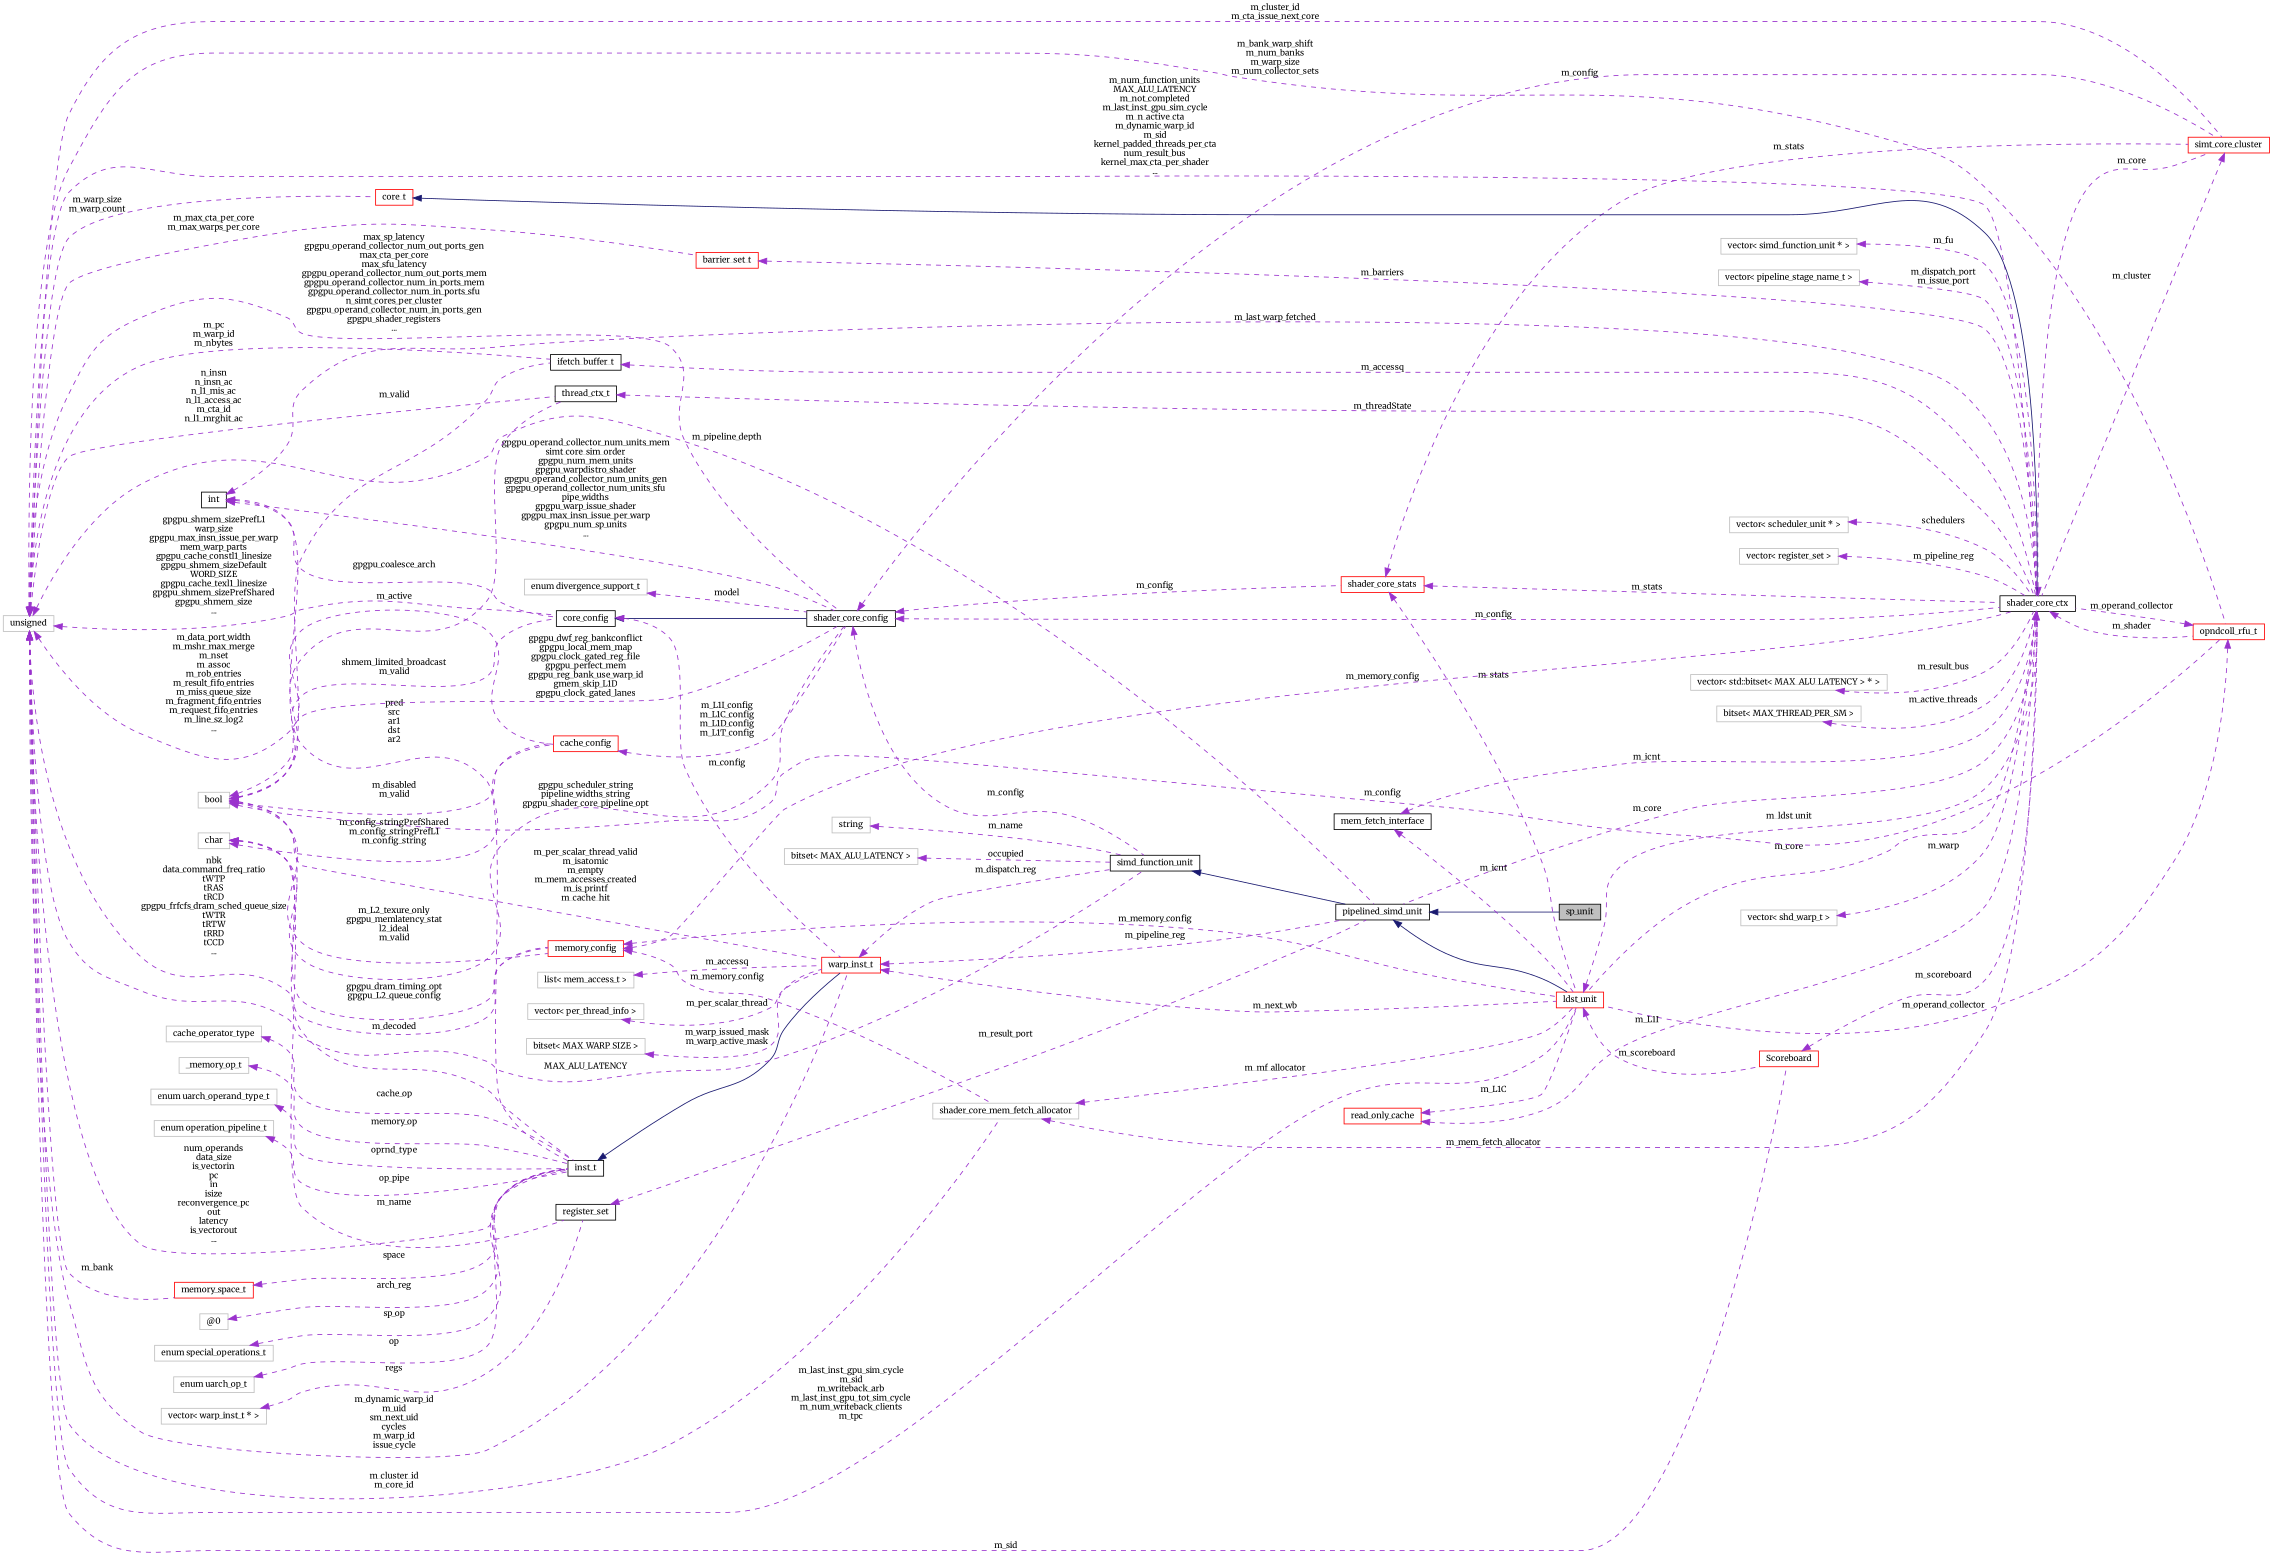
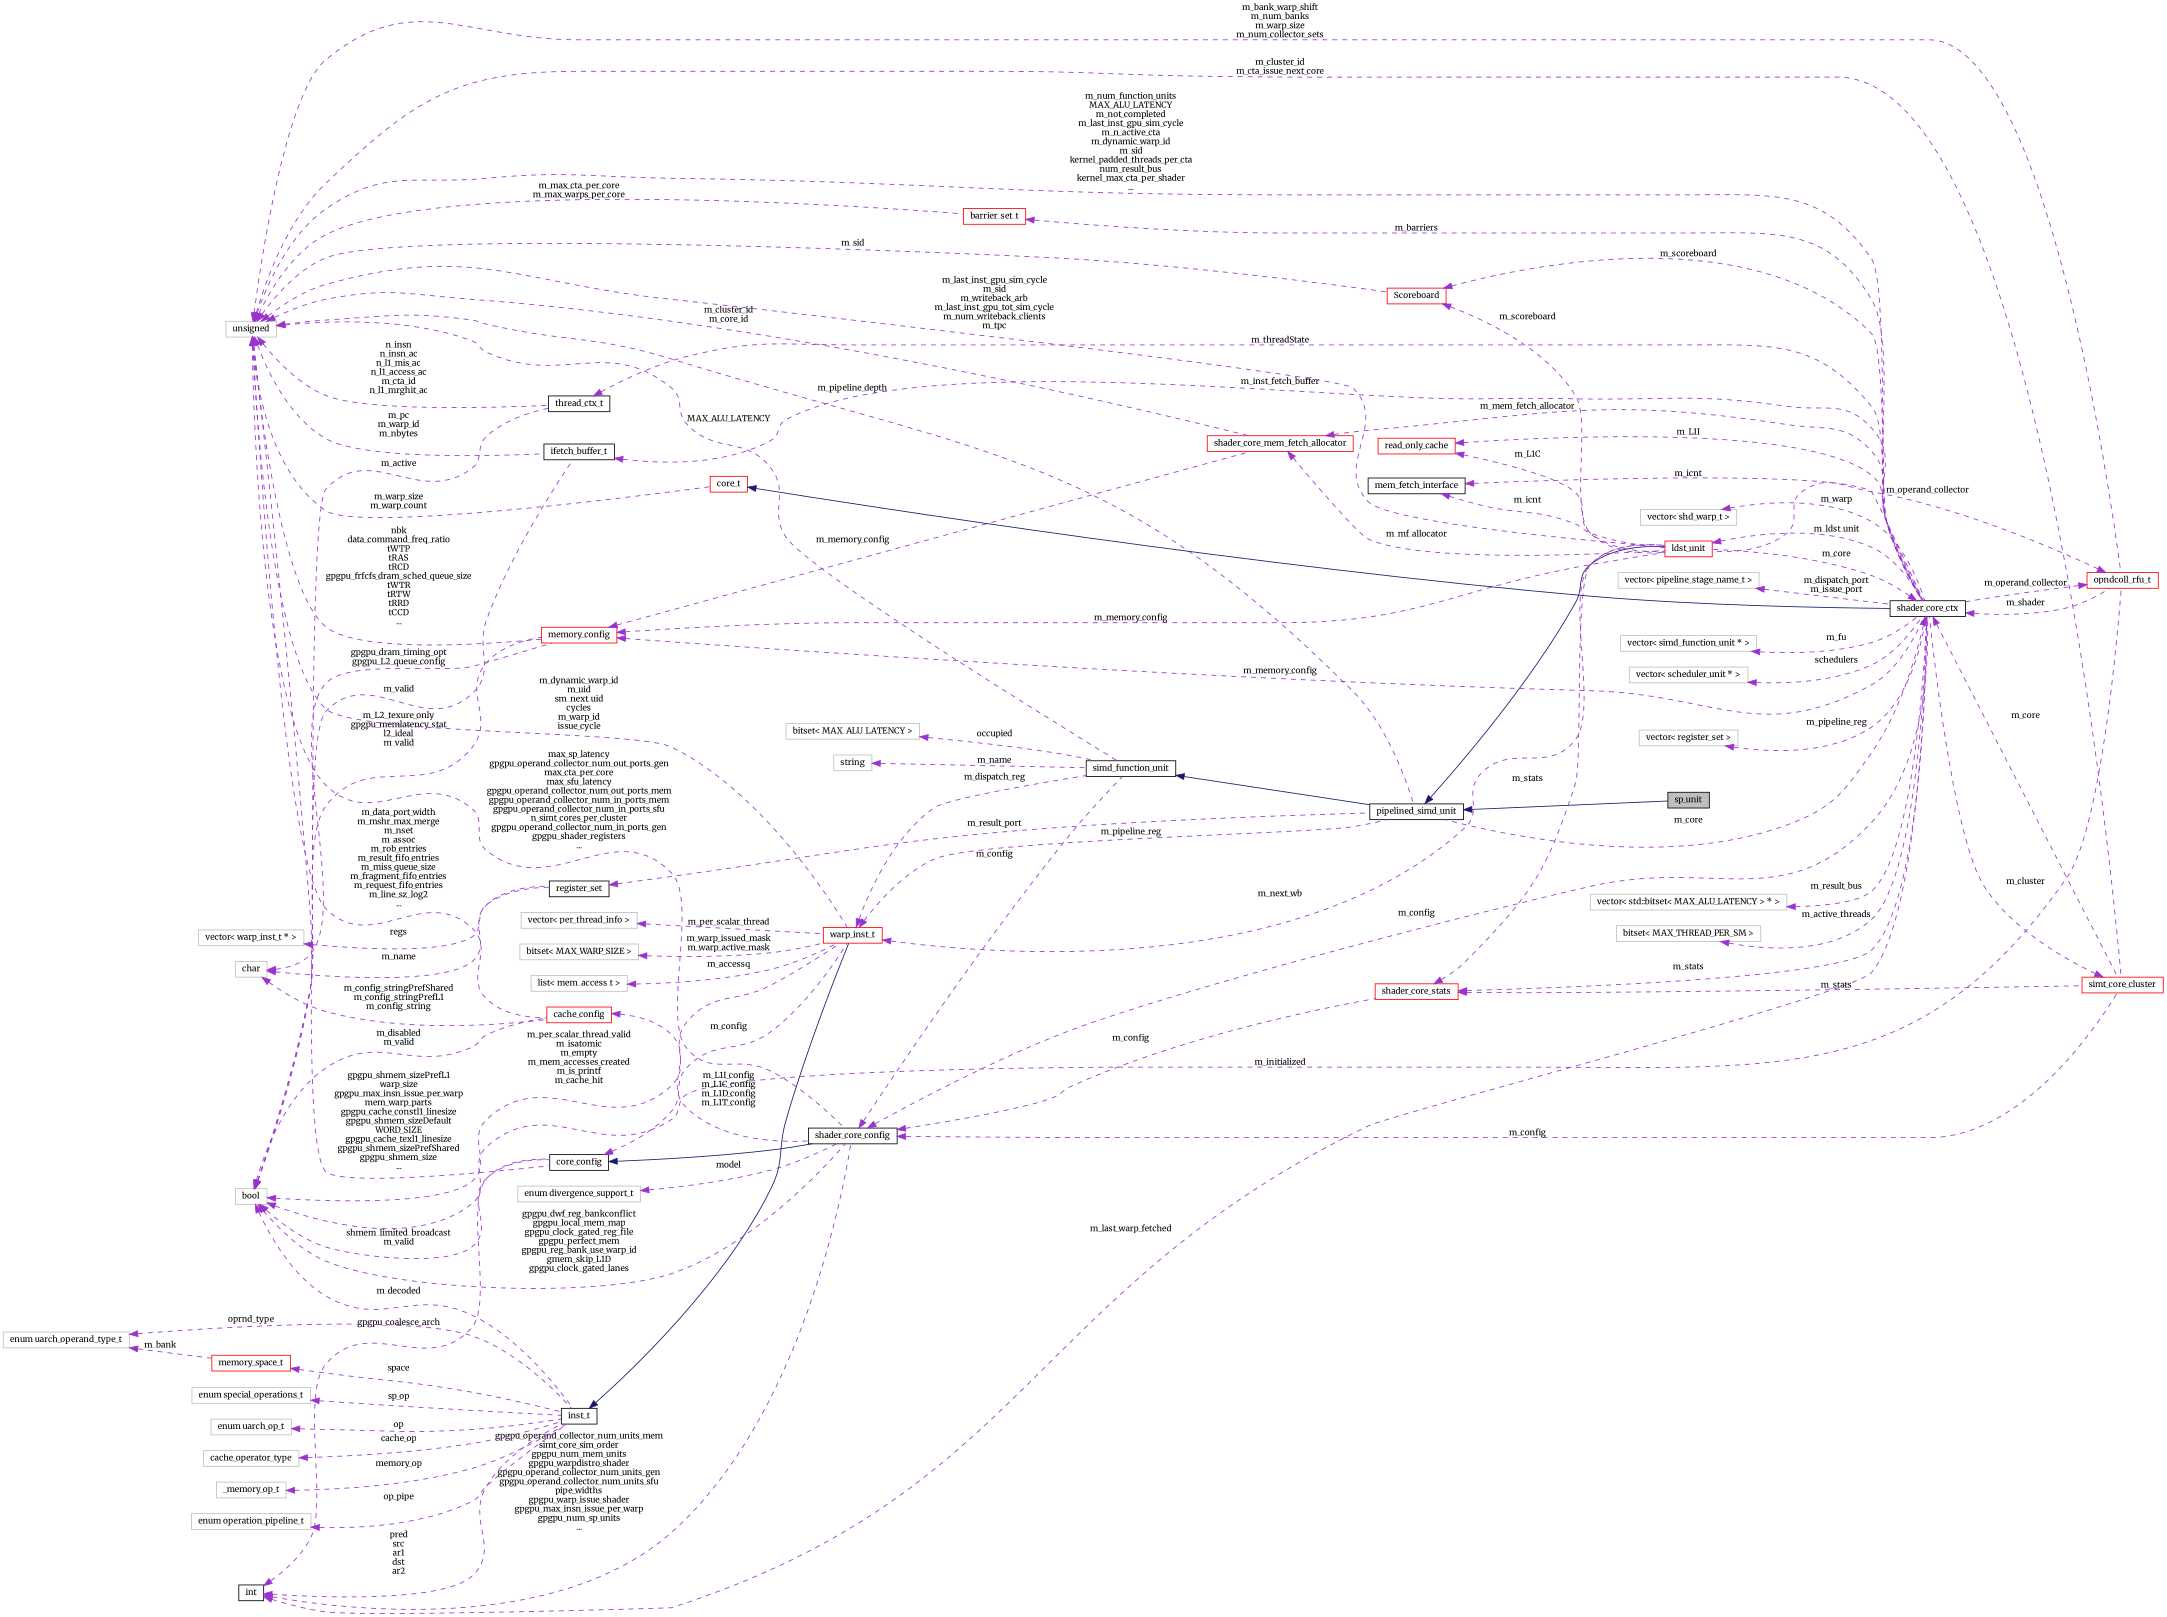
(1383, 368) -> (1280, 382)
(1383, 793) -> (1280, 1063)
(491, 870) -> none
(1661, 1072) -> (1582, 427)
(49, 1106) -> (175, 1354)
(1006, 1111) -> (1280, 444)
(97, 1174) -> none
(214, 1322) -> none
